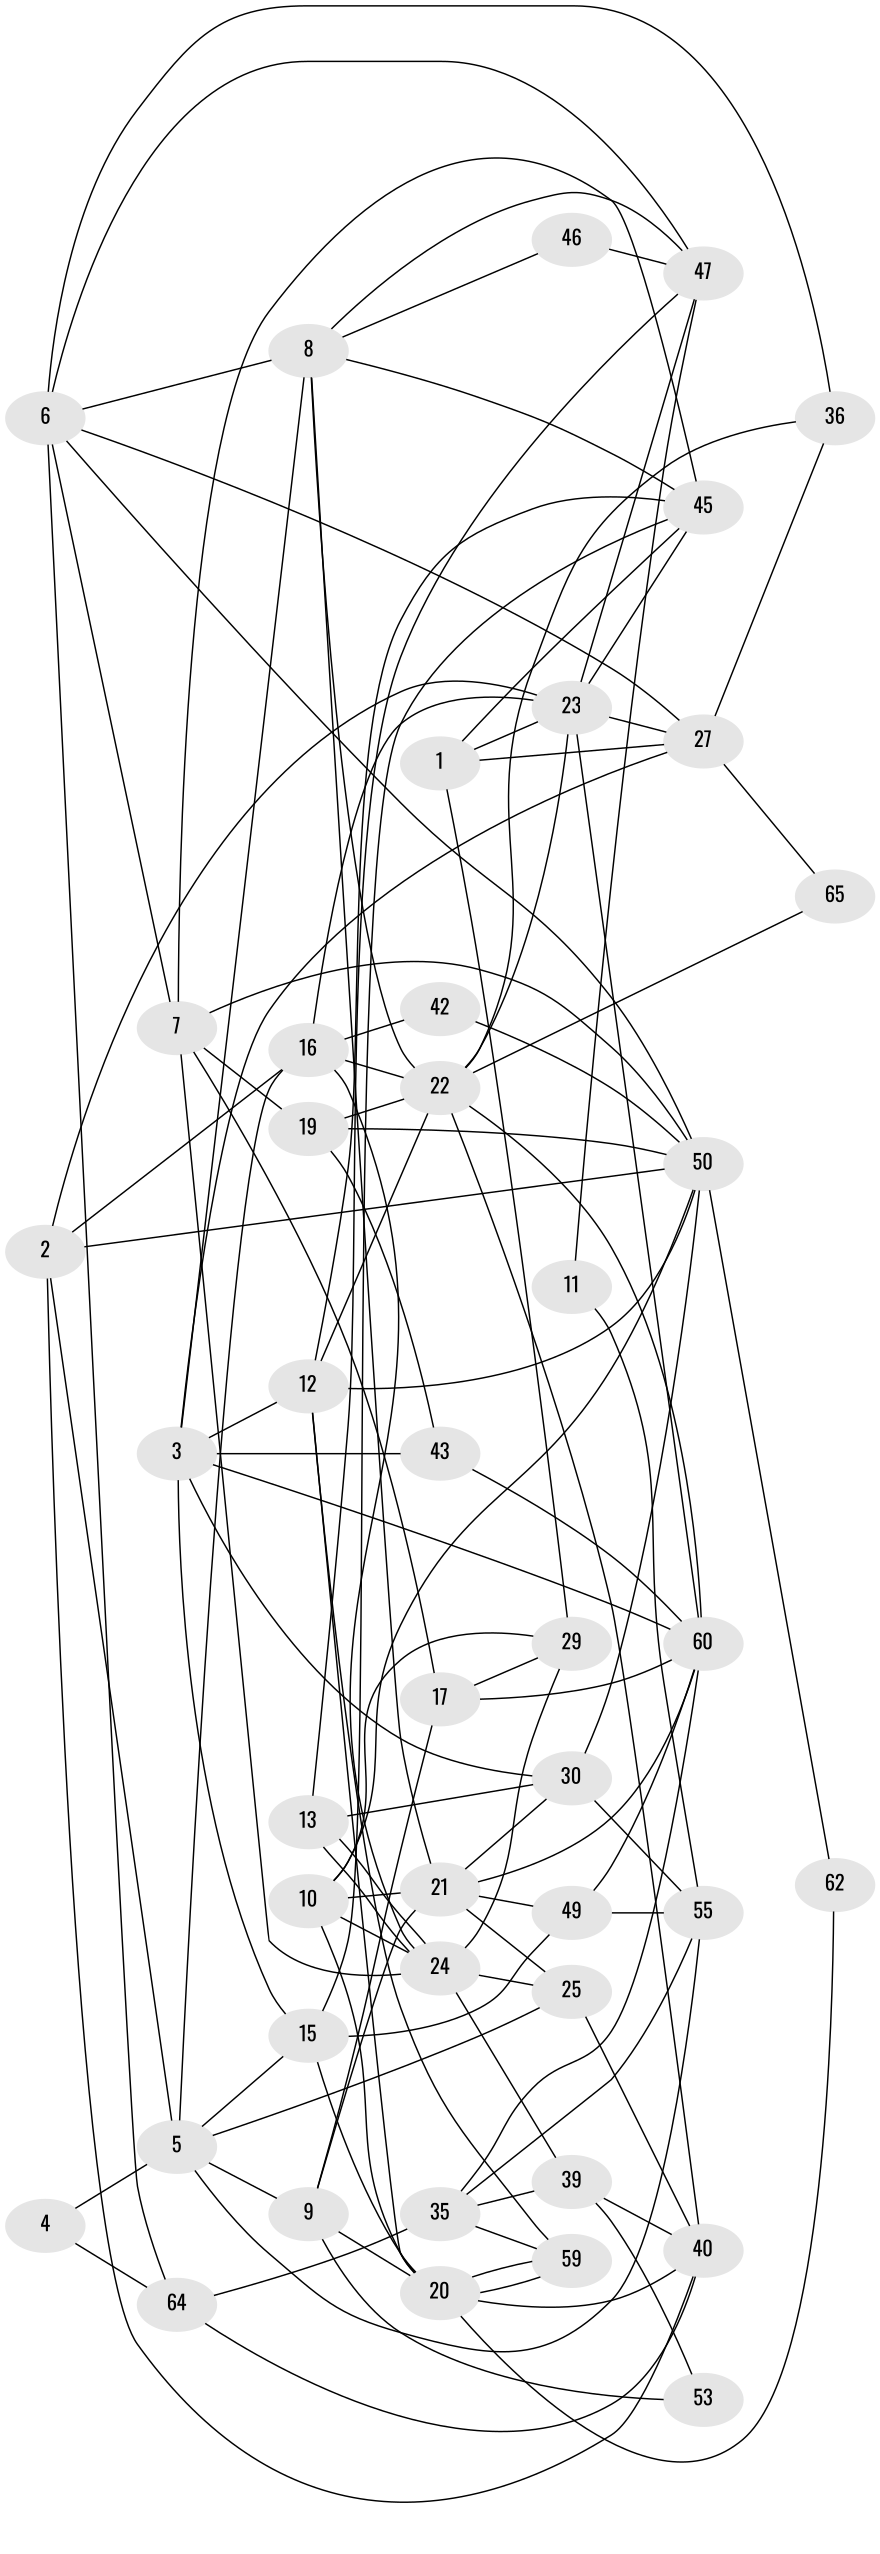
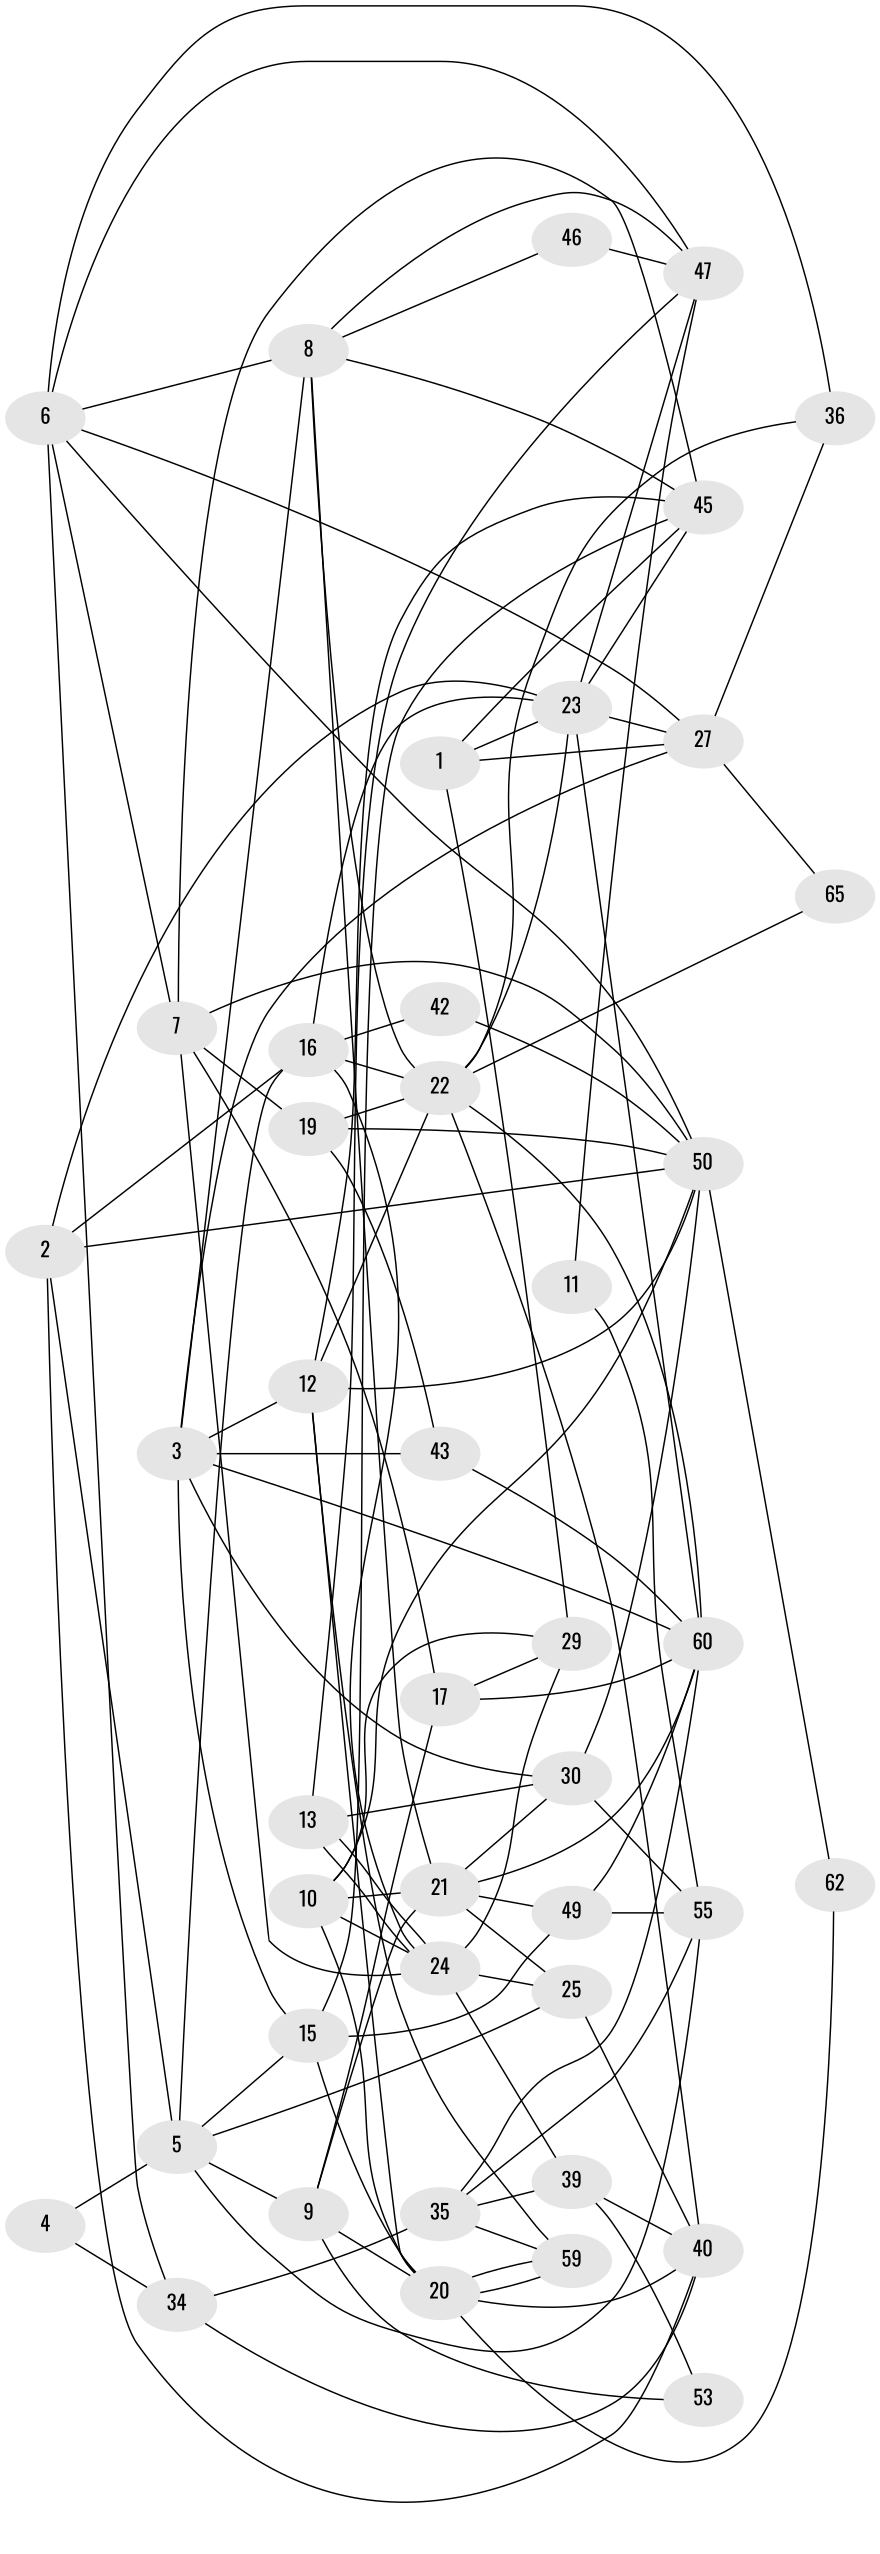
(177, 2305) -> (177, 2305)
